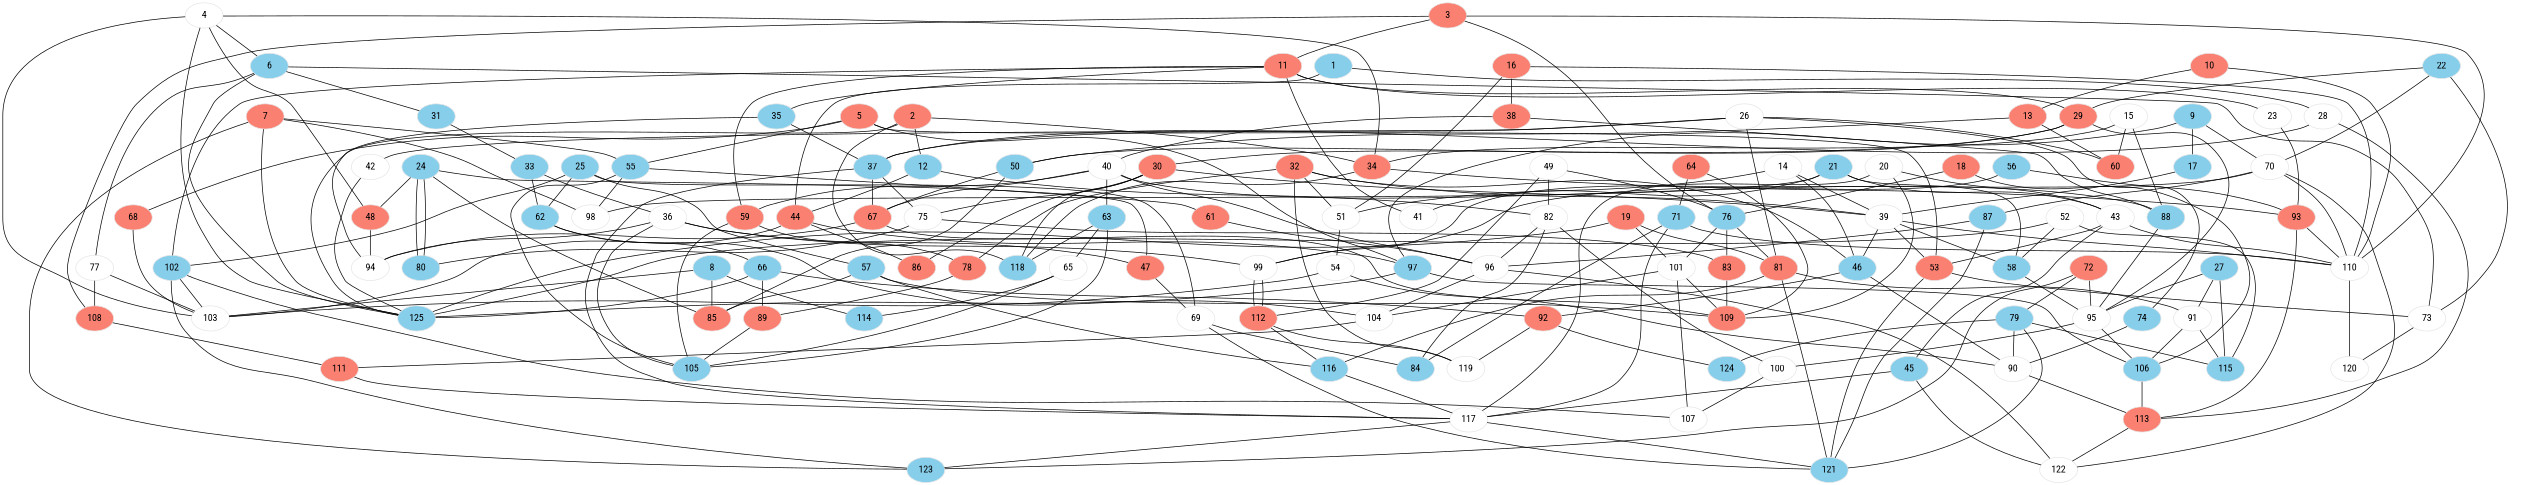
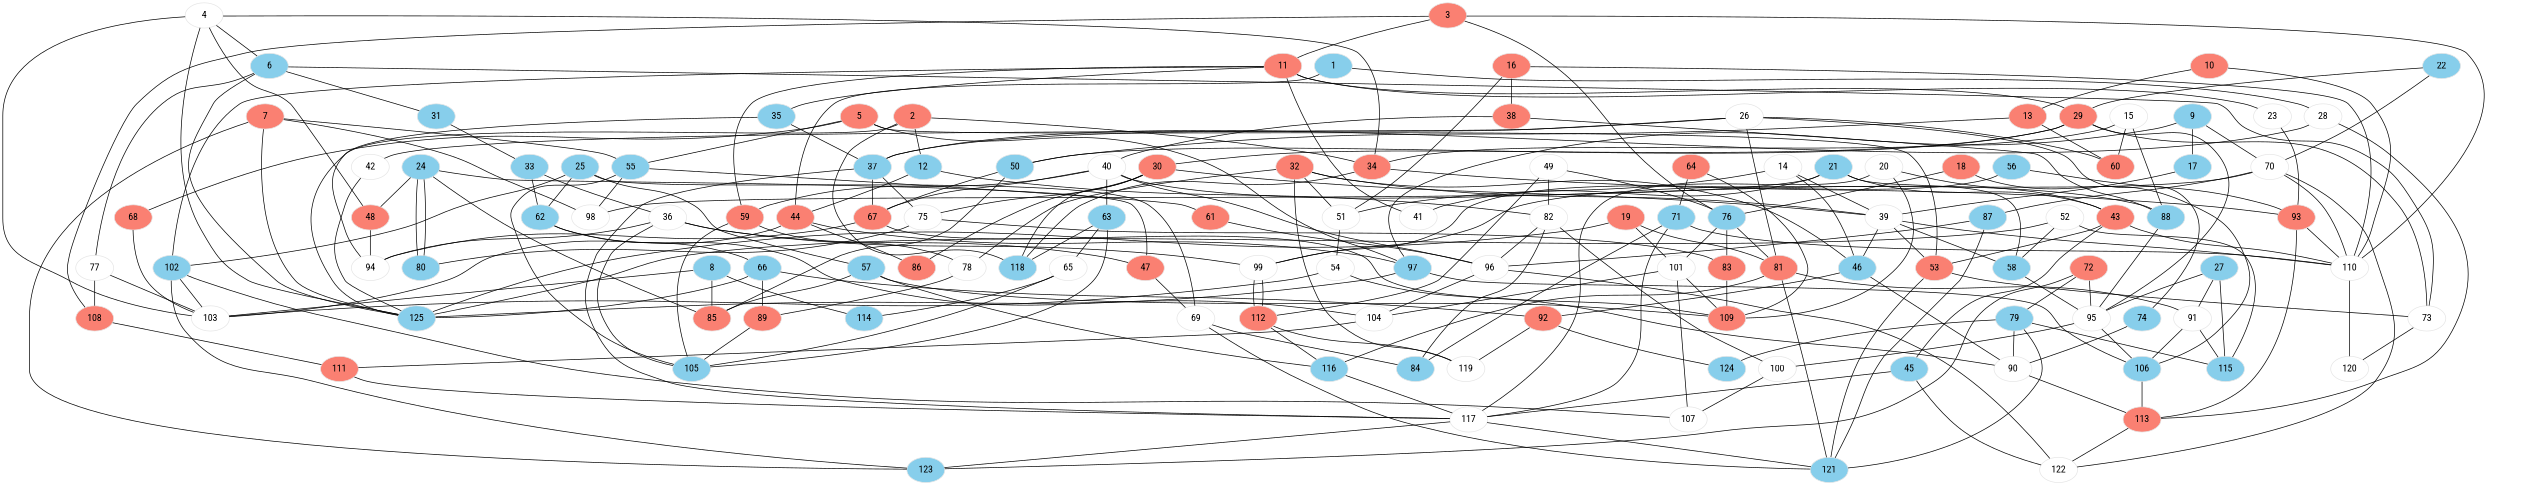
(2507, 199) -> (2328, 152)
(2115, 217) -> (2115, 217)
(967, 268) -> (967, 268)
